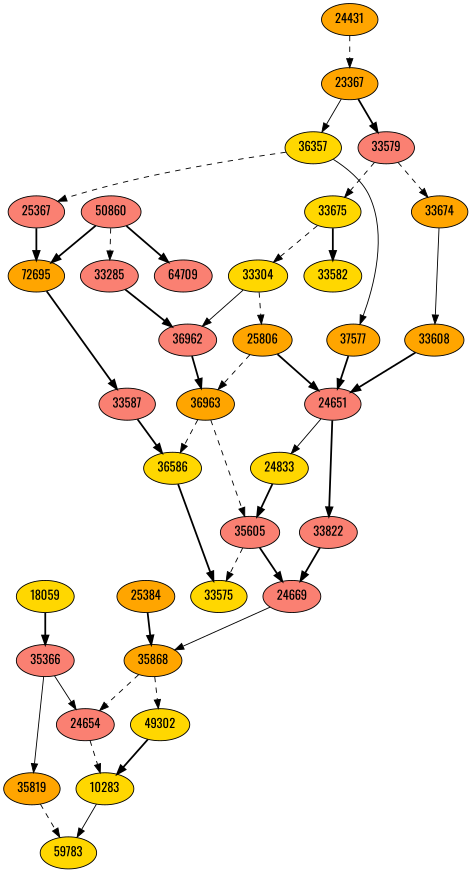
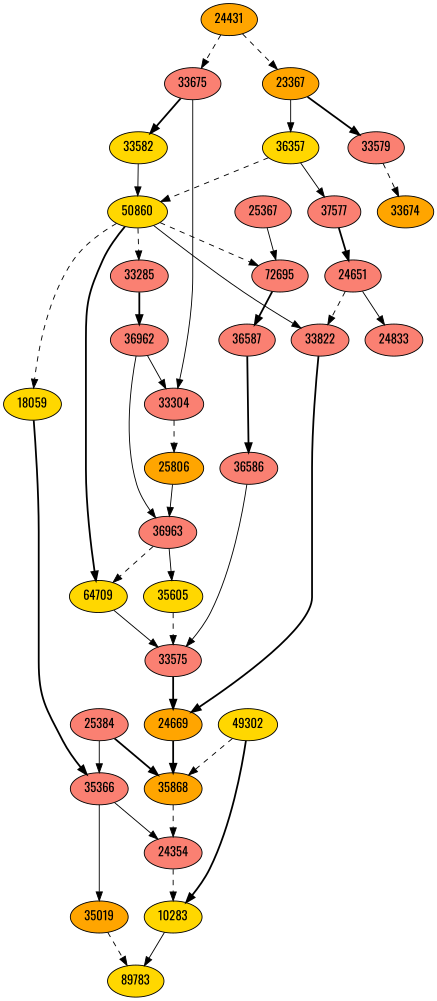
(175, 171) -> (219, 178)
none -> (138, 175)
(363, 176) -> (213, 48)
(111, 212) -> (138, 212)
(333, 212) -> (193, 84)
(36, 240) -> (270, 239)
(77, 241) -> (205, 242)
(299, 241) -> (193, 247)
(36, 276) -> (280, 276)
(183, 276) -> (98, 596)
(258, 276) -> (174, 404)
none -> (222, 277)
none -> (57, 291)
(226, 305) -> (155, 368)
(353, 340) -> (334, 212)
(434, 340) -> none
(195, 368) -> (129, 435)
(237, 369) -> (171, 496)
(294, 369) -> none
(127, 404) -> (247, 340)
(206, 404) -> (168, 532)
(191, 432) -> (136, 561)
(226, 464) -> (170, 560)
(331, 464) -> (339, 304)
(173, 468) -> (249, 468)
(279, 468) -> (394, 340)
(267, 496) -> none
(194, 528) -> (229, 566)
(250, 532) -> (173, 596)
(268, 561) -> (173, 688)
(146, 596) -> (99, 725)
(219, 596) -> (173, 661)
(292, 596) -> (173, 725)
none -> (132, 626)
(227, 627) -> (173, 752)
(156, 688) -> (214, 754)
(85, 725) -> (173, 853)
none -> (99, 752)
(32, 789) -> (99, 917)
(68, 853) -> (136, 981)
